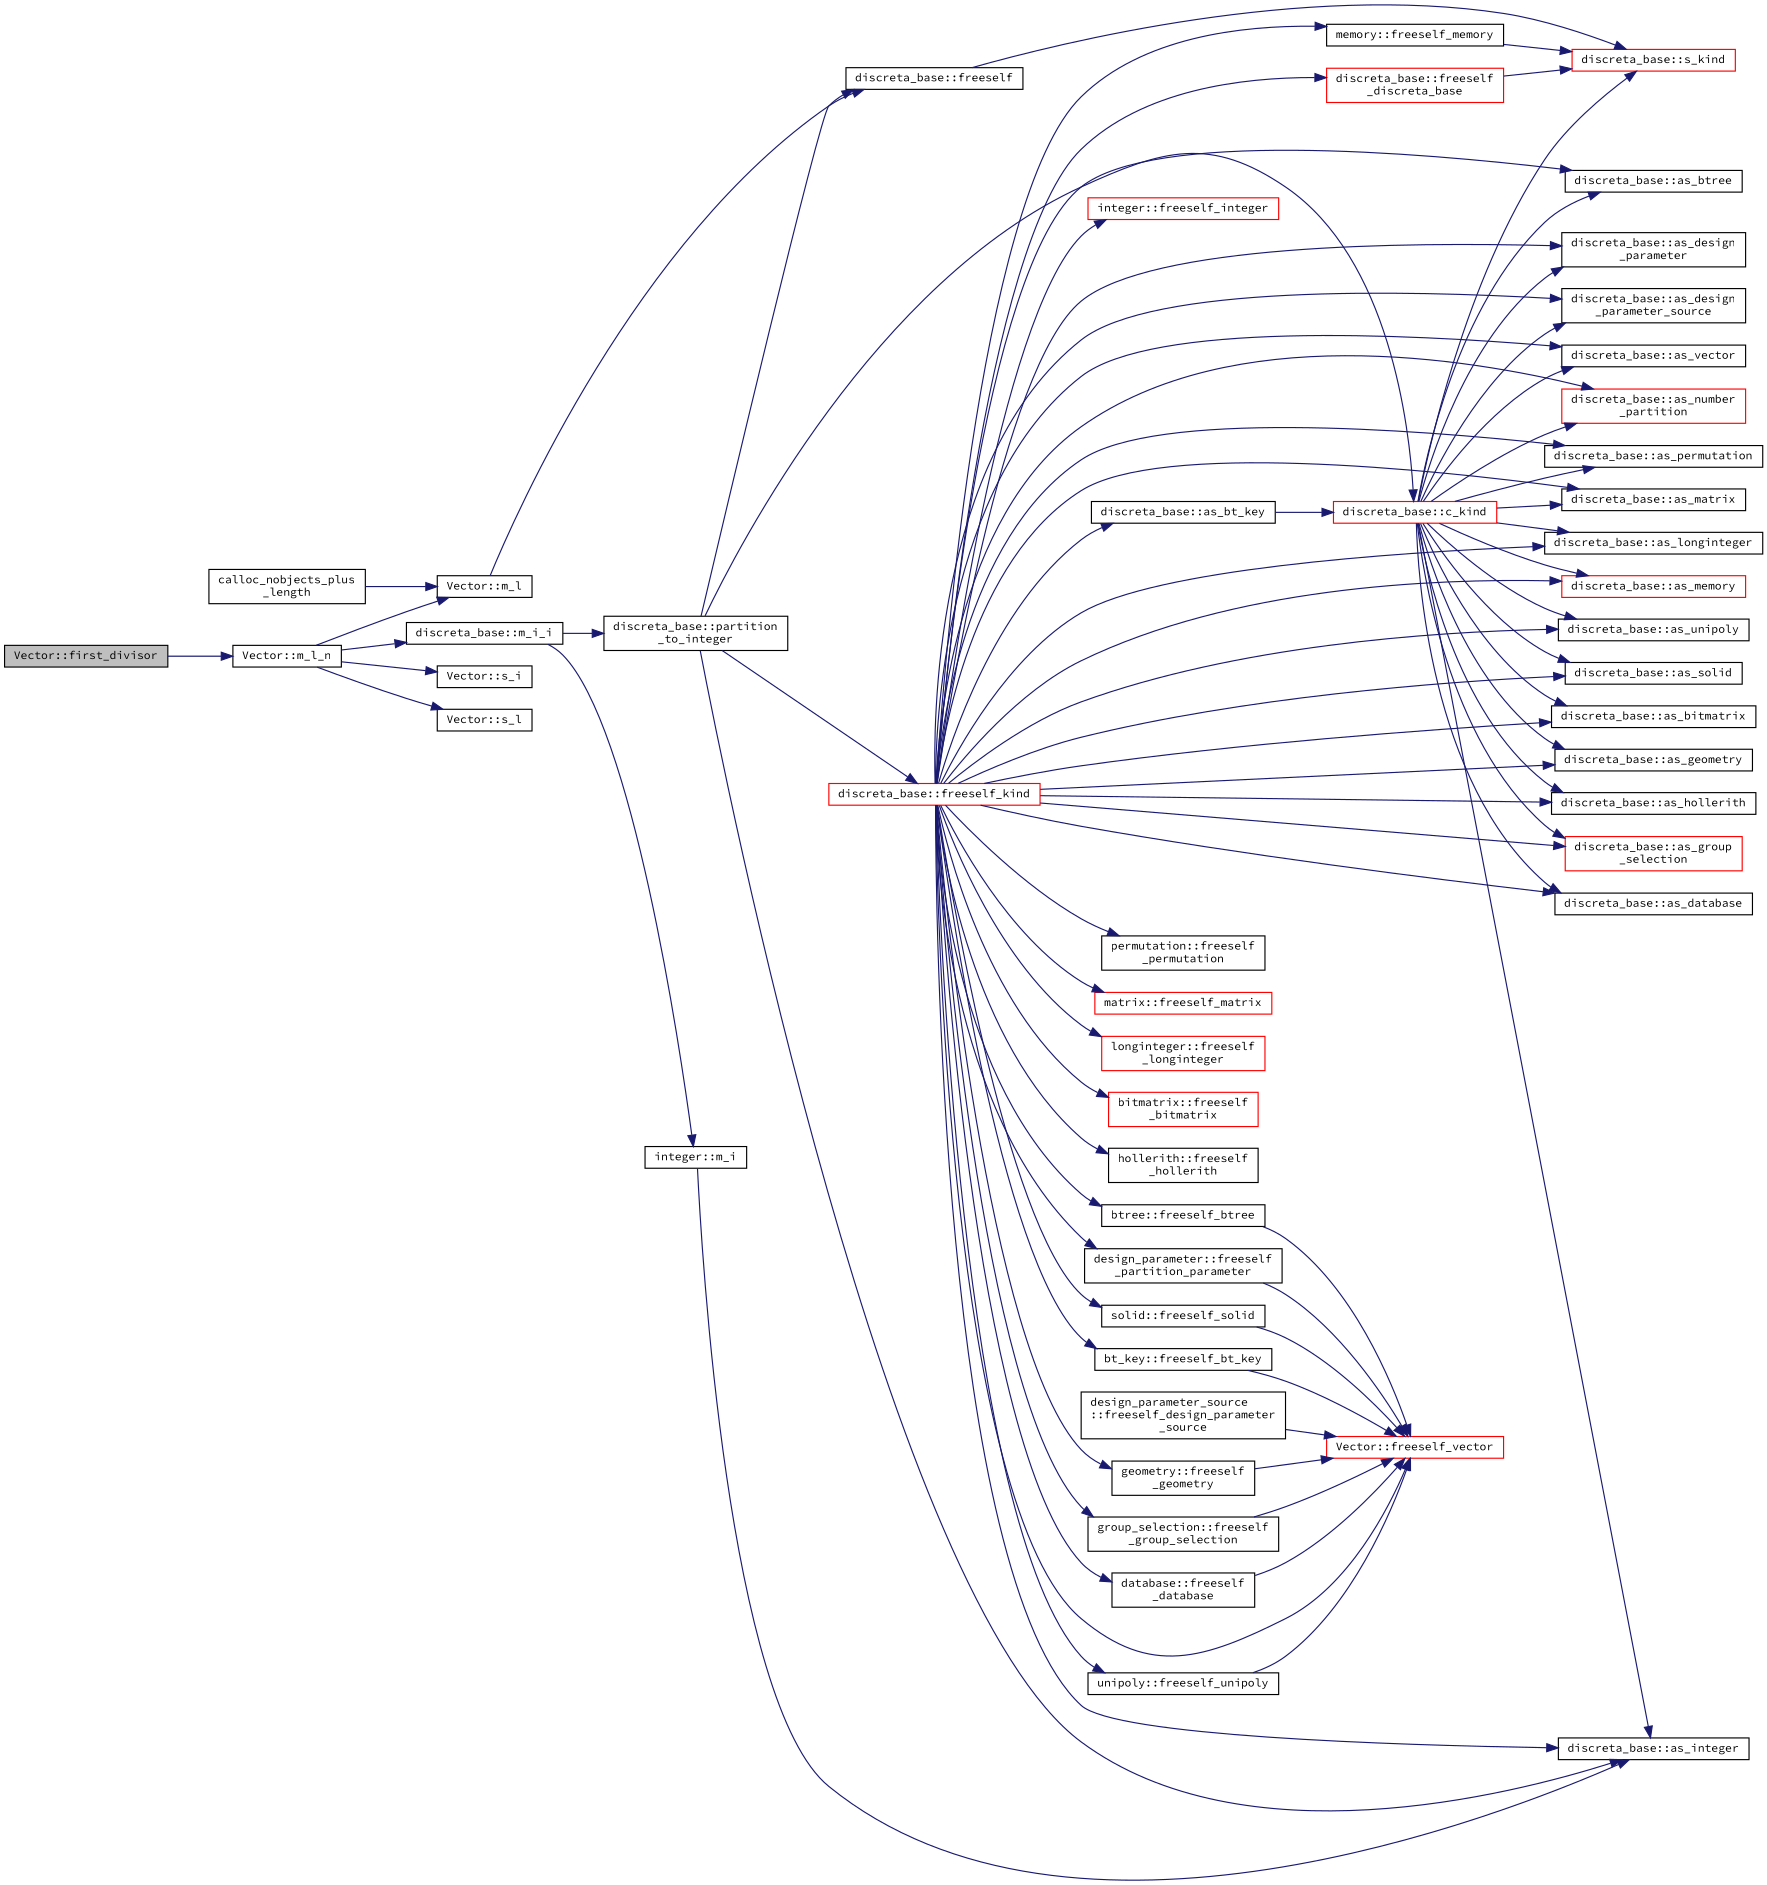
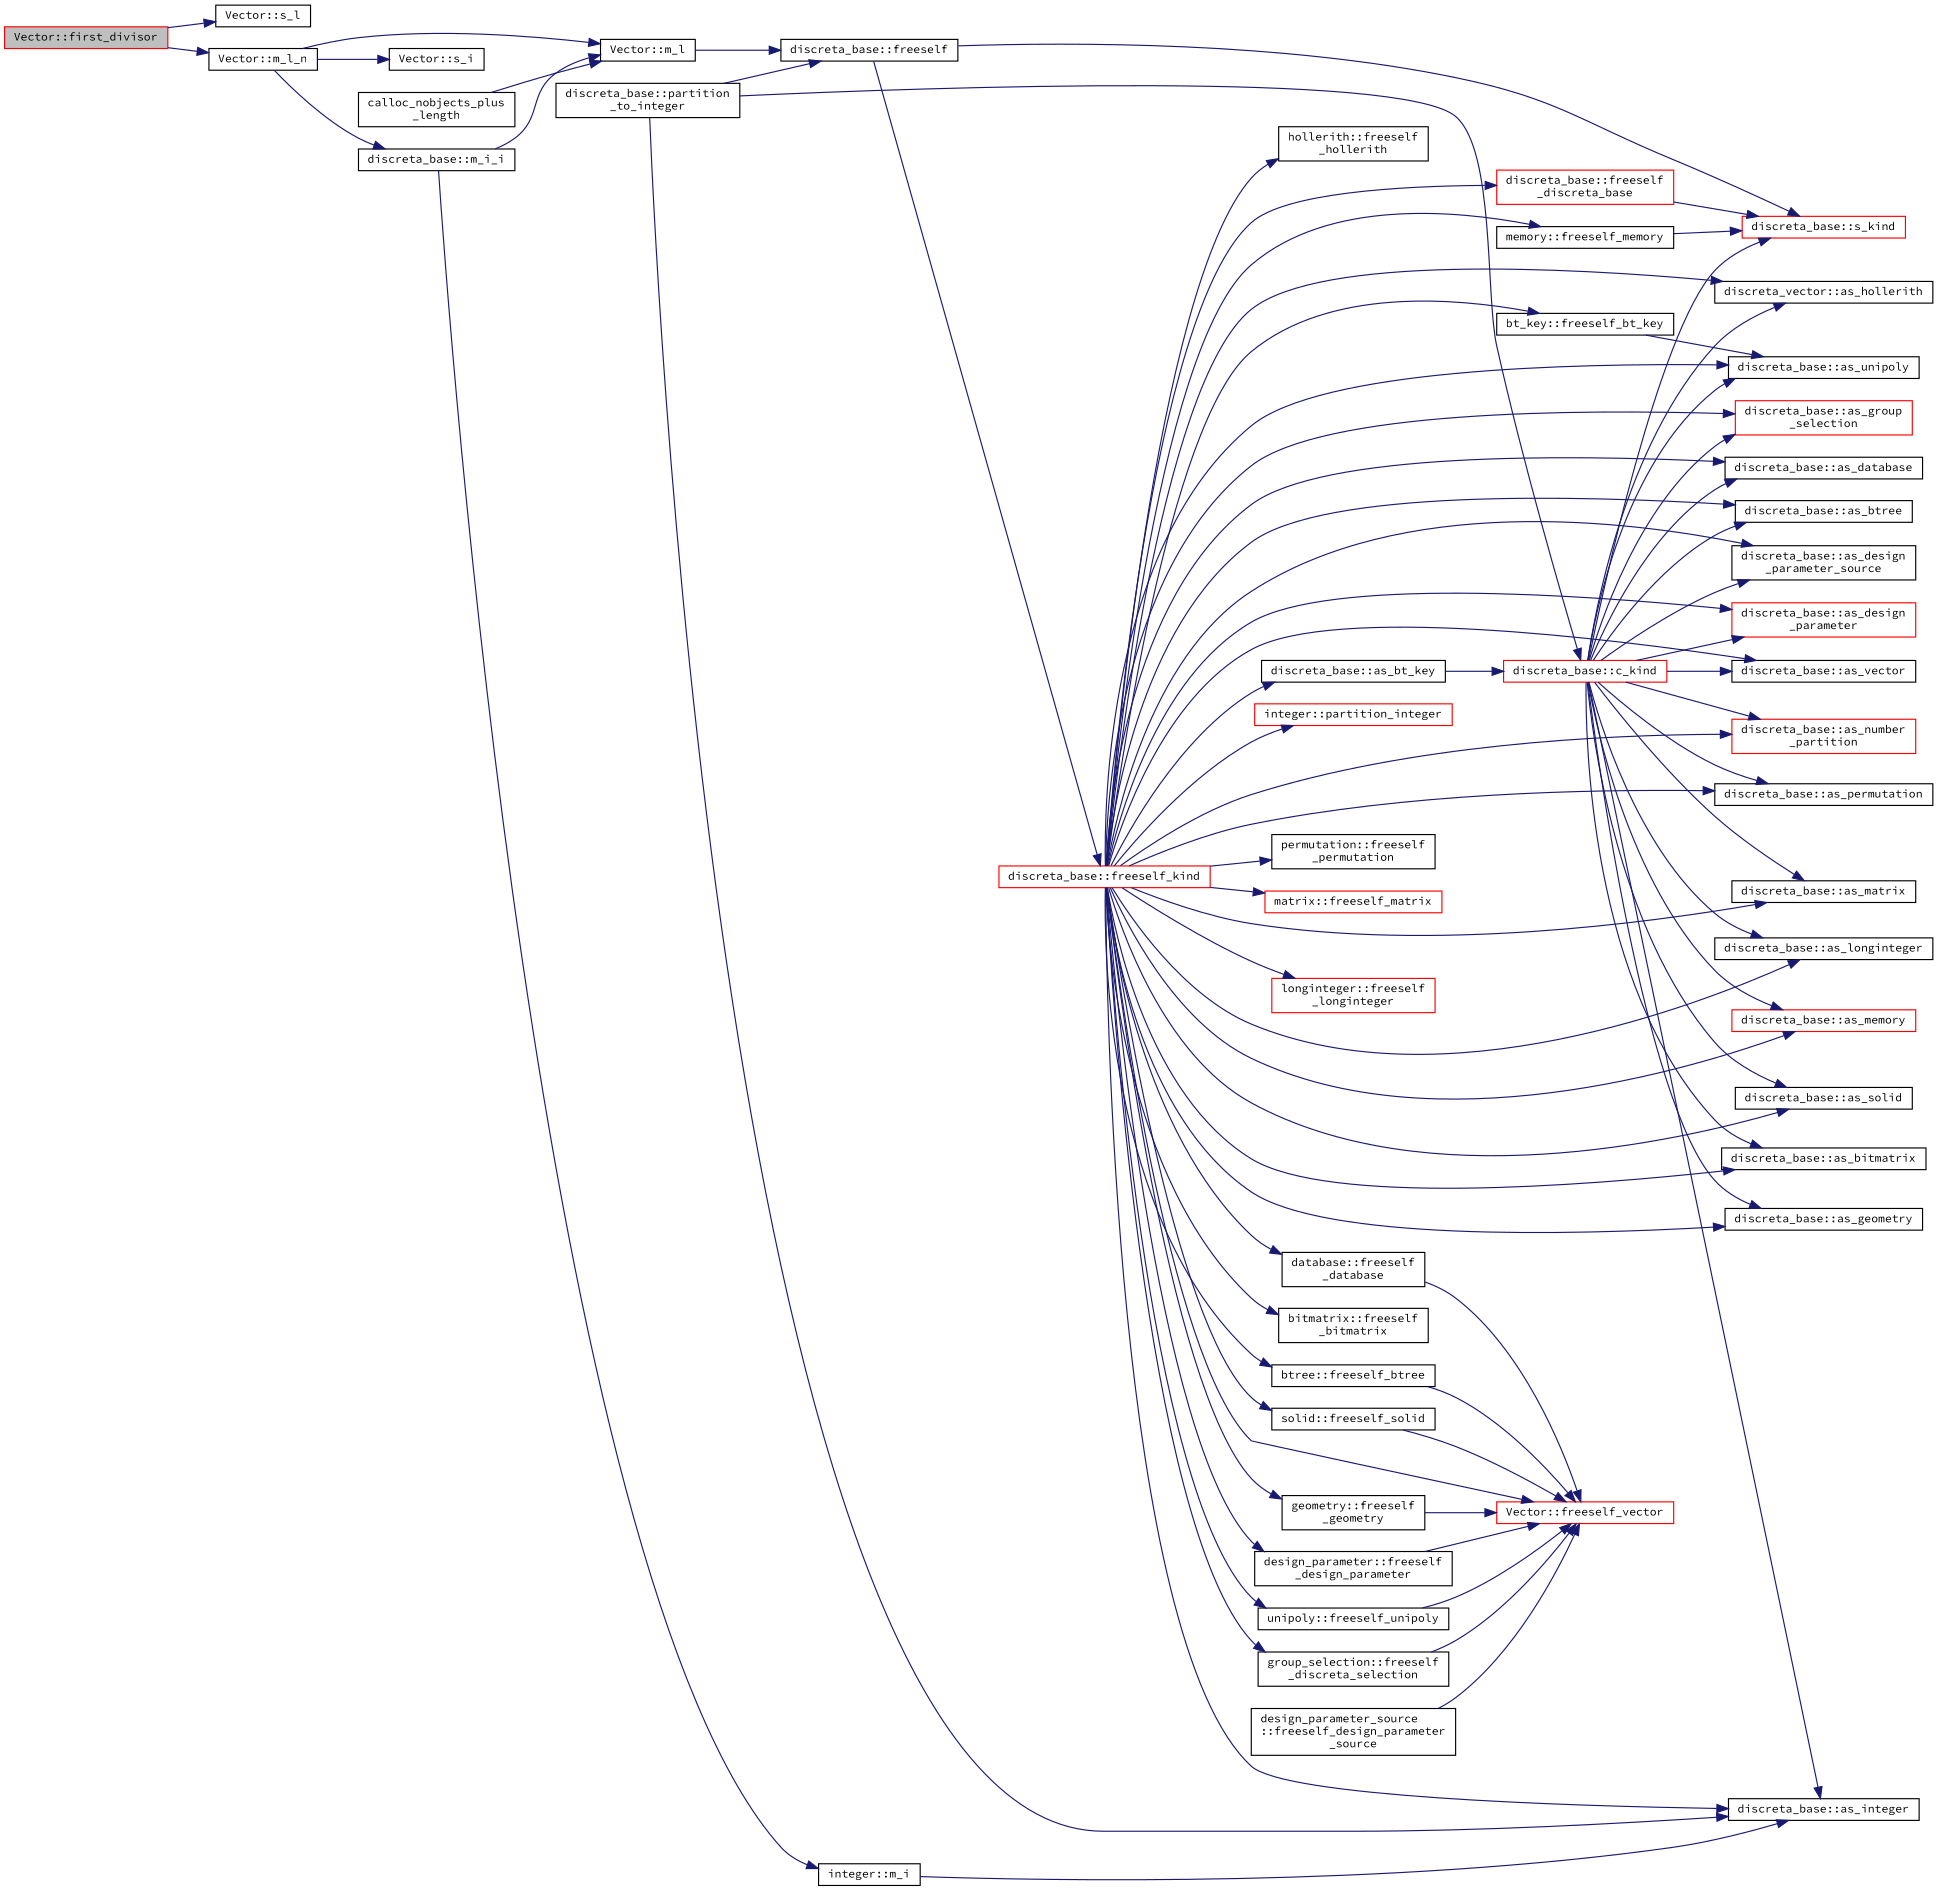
(1183, 209) -> (1353, 715)
(1654, 250) -> (1824, 620)
(578, 633) -> (538, 99)
(86, 656) -> (86, 38)
(374, 688) -> (186, 25)
(815, 714) -> (985, 458)
(1654, 803) -> (1824, 292)
(1183, 1109) -> (1353, 1325)
(1183, 1266) -> (1353, 1569)
(1319, 1395) -> (1699, 345)
(1183, 1534) -> (1353, 1669)
